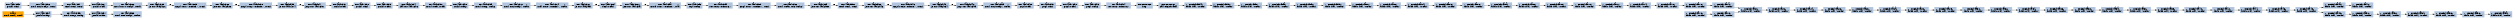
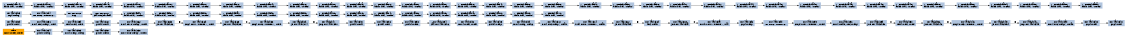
(1070, 5) -> none
(1612, 5) -> none
(1736, 8) -> (117, 5)
(2320, 12) -> (890, 5)
